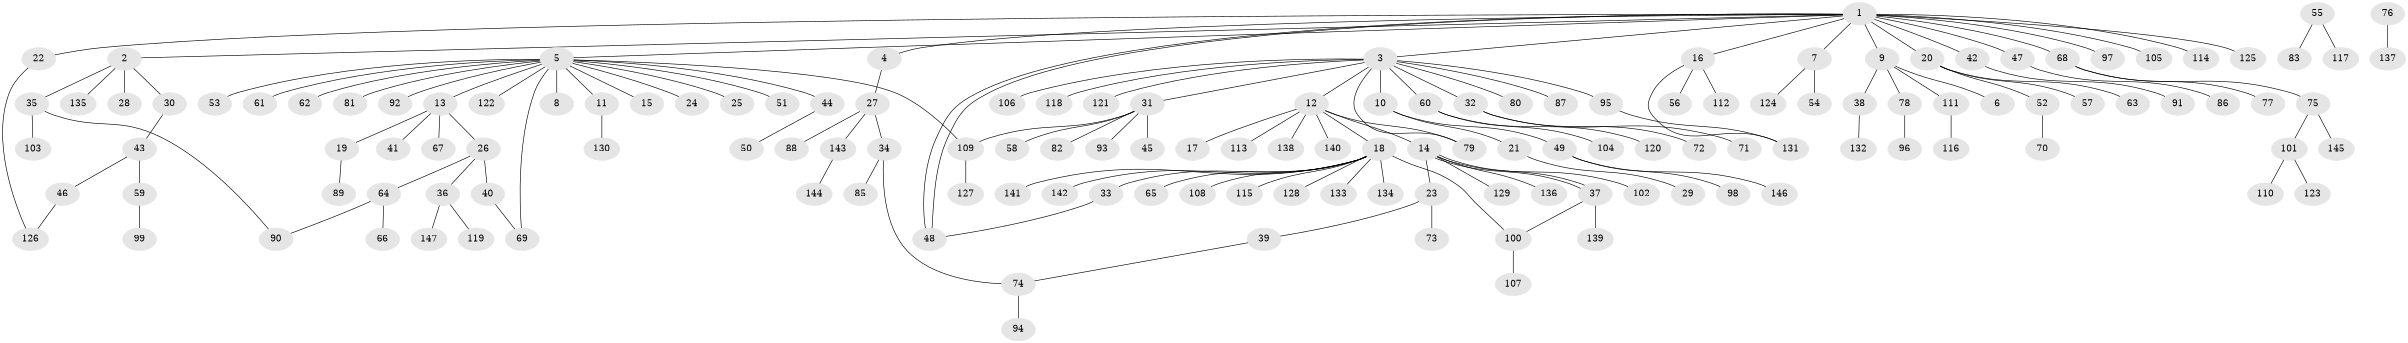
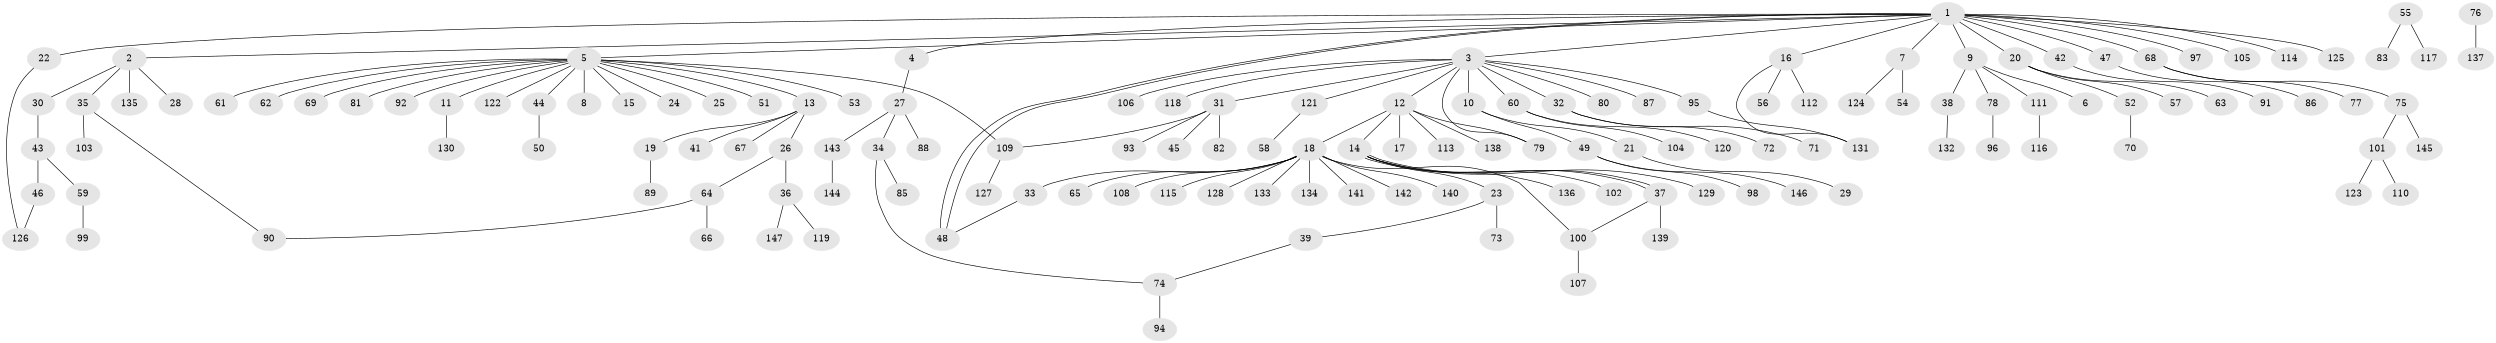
(1322, 126) -> (1386, 173)
(1058, 131) -> (1287, 127)
(488, 194) -> none
